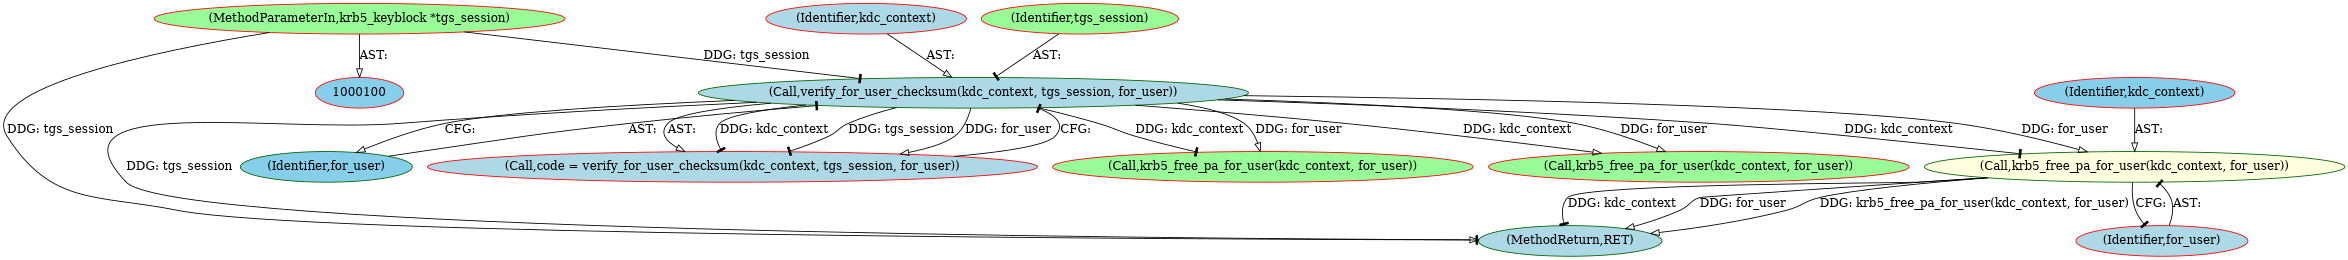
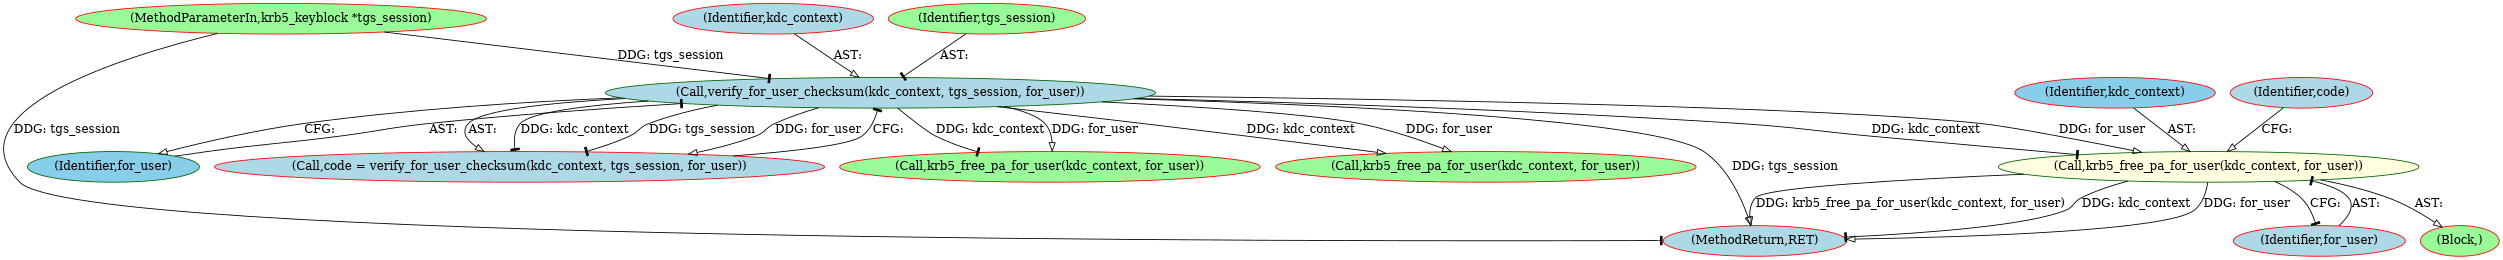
(360, 93) -> none
none -> (2301, 93)
(1570, 241) -> (1755, 241)
none -> (2460, 241)
